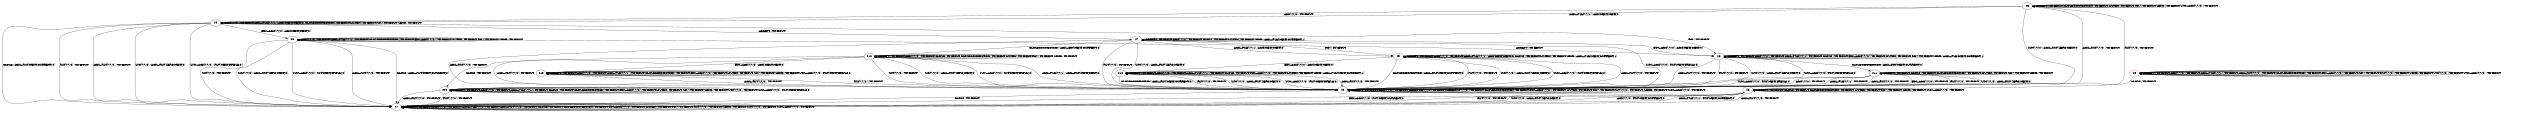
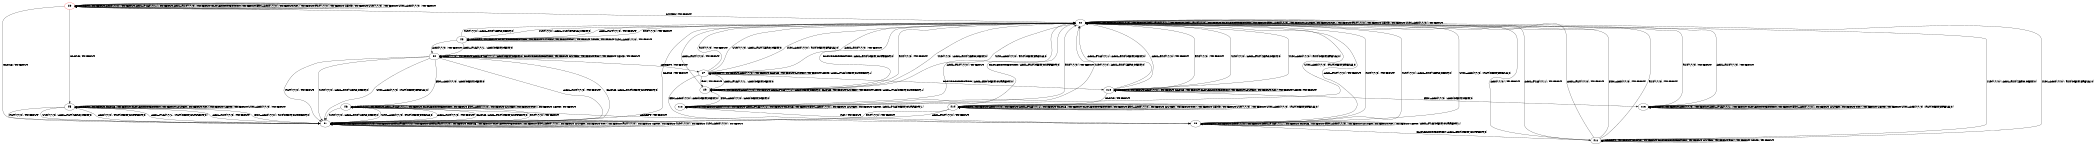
none -> (574, 14)
none -> (772, 25)
(969, 31) -> (937, 120)
(445, 90) -> (953, 107)
none -> (3, 110)
